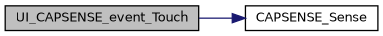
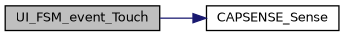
(102, 18) -> (82, 18)
